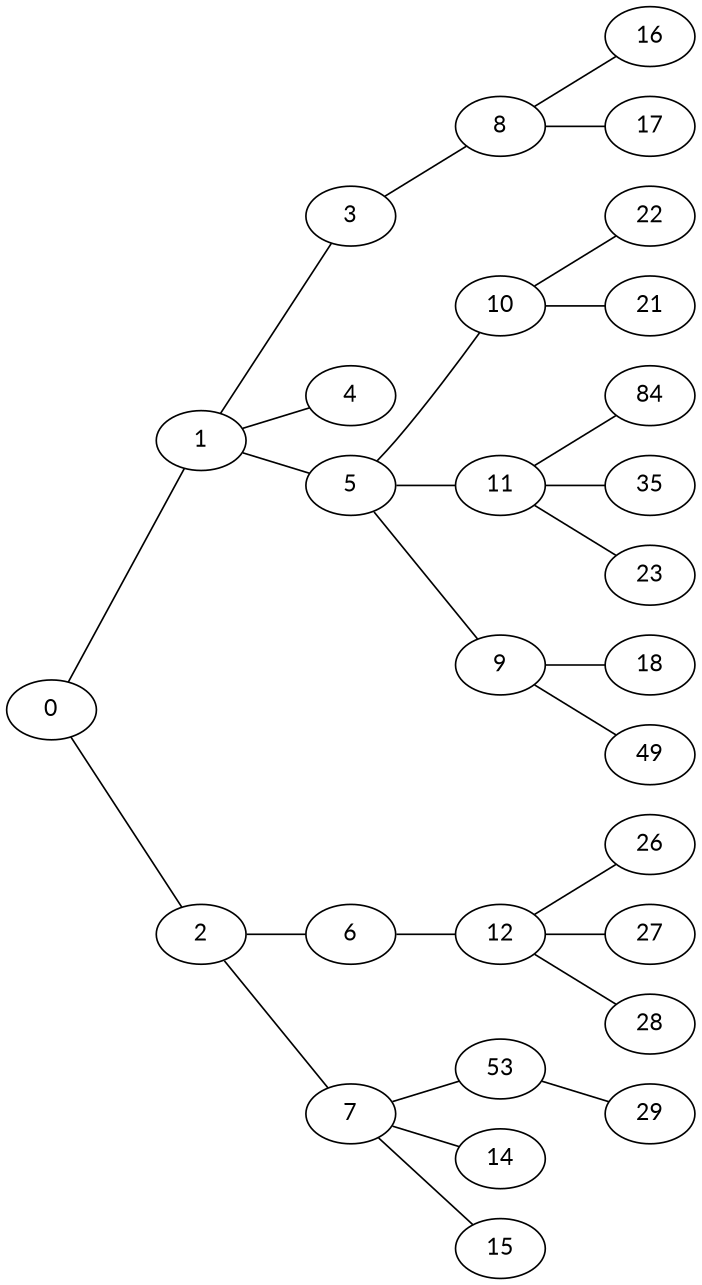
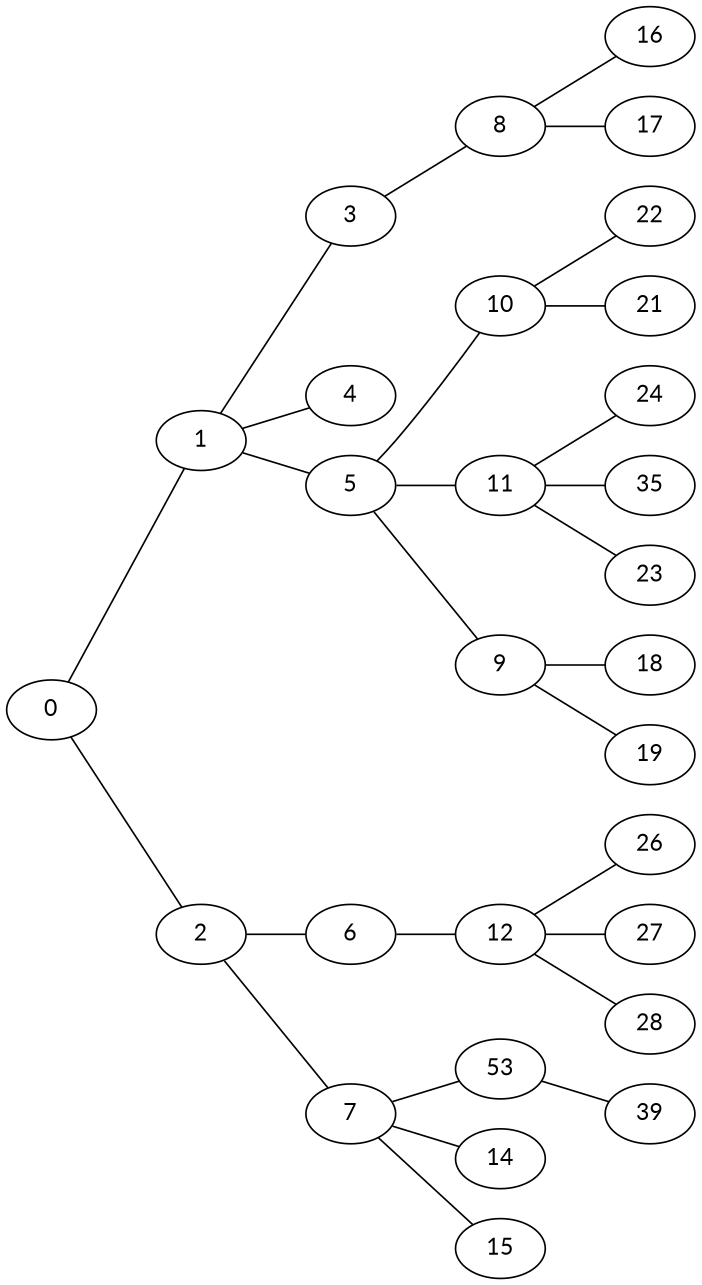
(650, 396) -> (650, 396)
(650, 755) -> (650, 755)
(650, 1114) -> (650, 1114)
